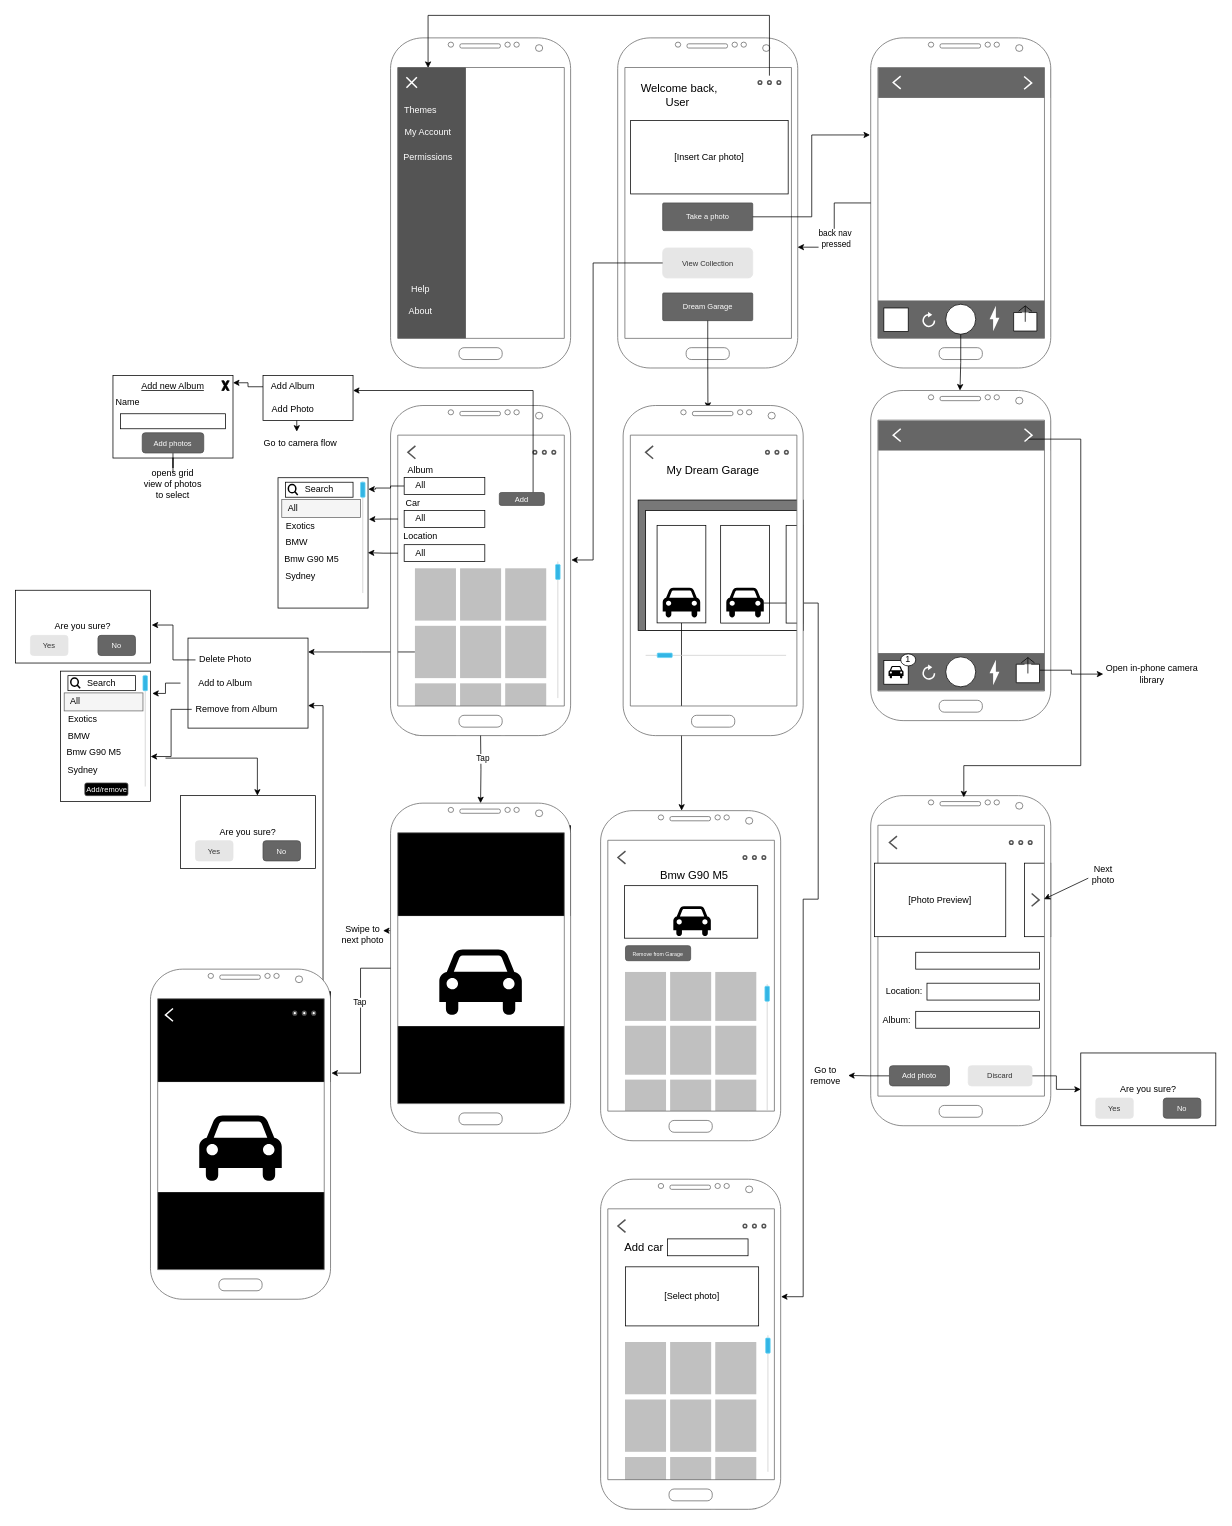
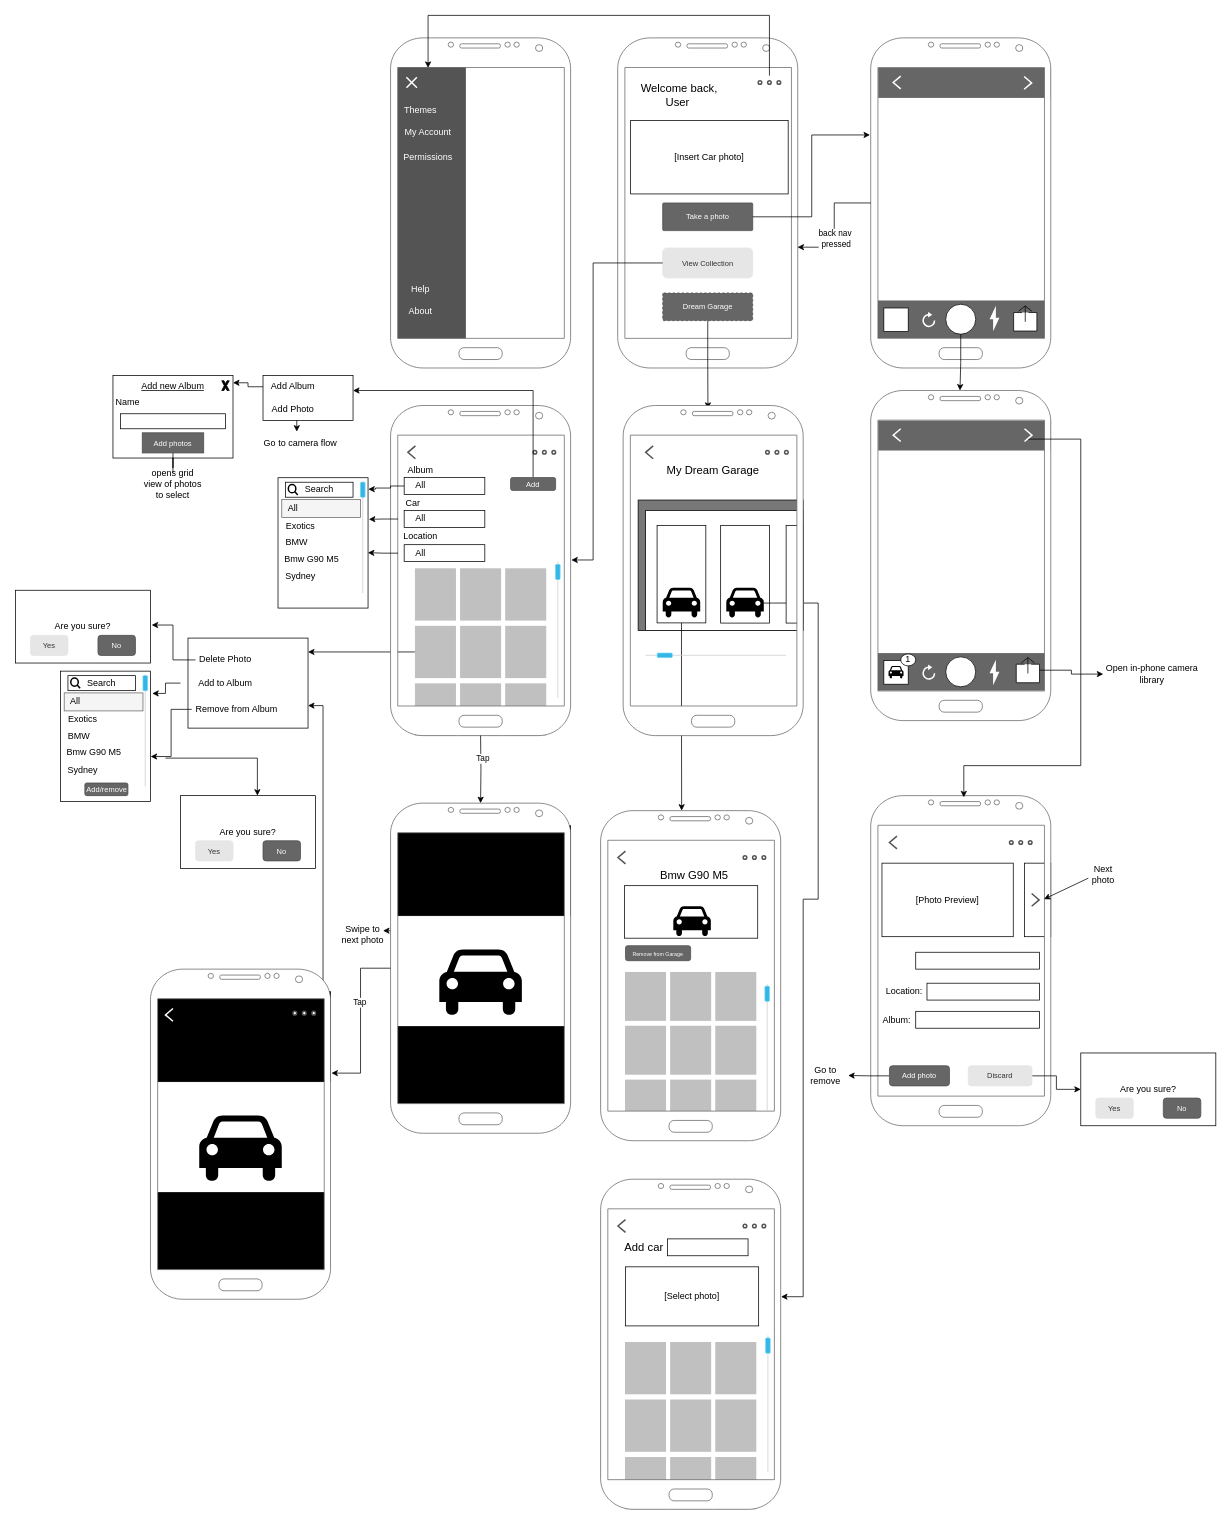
(707, 307) -> (707, 307)
(173, 443) -> (173, 443)
(522, 499) -> (533, 484)
(106, 789) -> (106, 789)
(940, 900) -> (947, 900)
